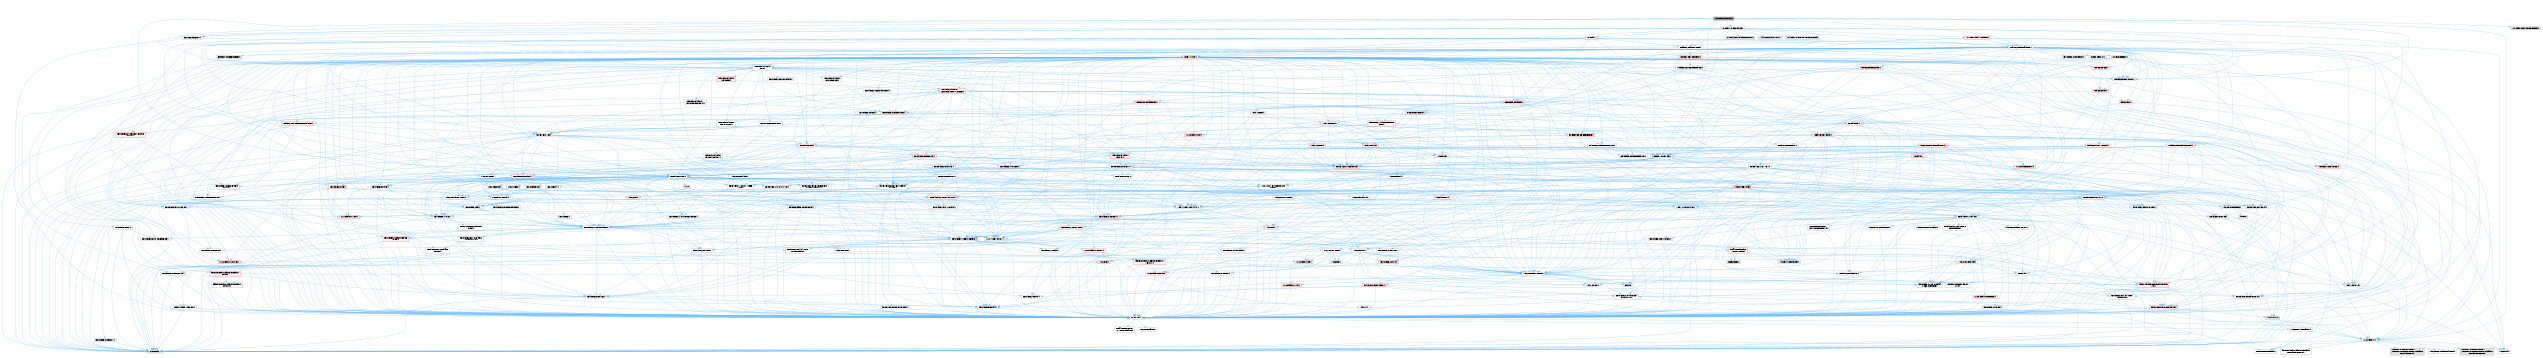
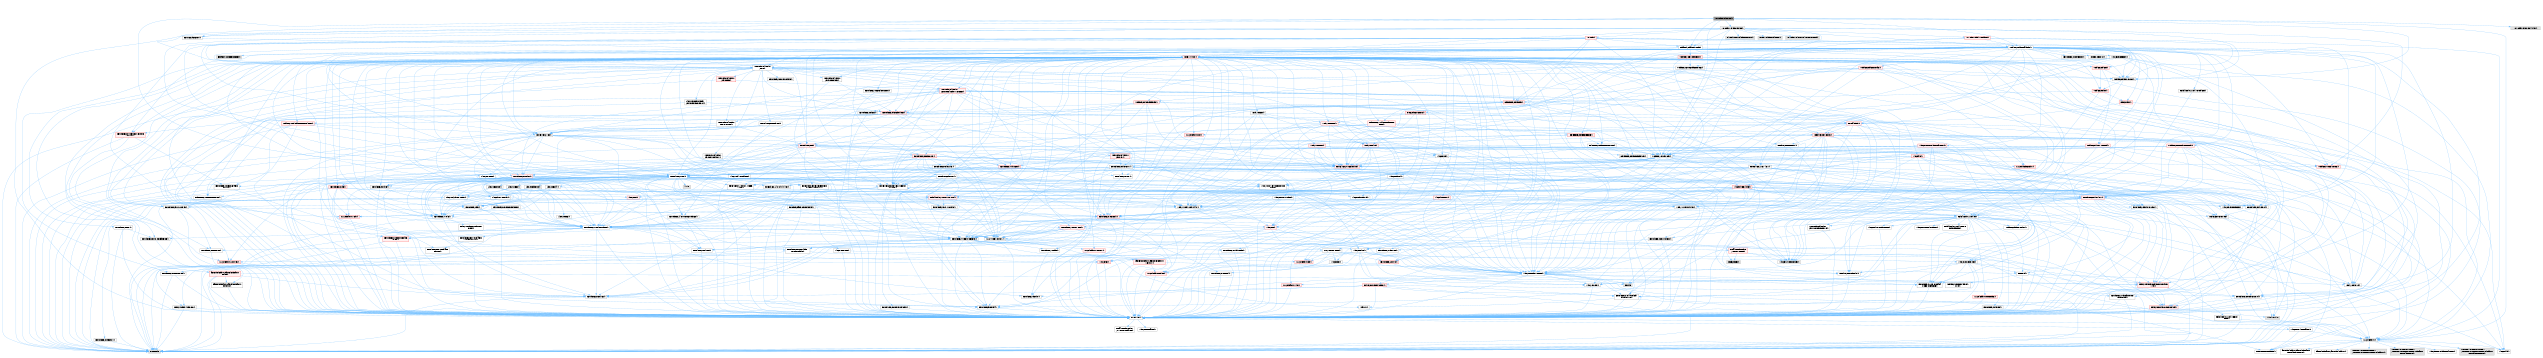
(2526, 28) -> (2526, 28)
(1770, 38) -> (1770, 38)
none -> (2193, 91)
(695, 102) -> (695, 102)
(1581, 135) -> (1581, 135)
(740, 176) -> (740, 176)
(777, 187) -> (777, 187)
(2243, 217) -> none
(2016, 227) -> (2016, 227)
(798, 251) -> (798, 251)
(2122, 297) -> (2122, 297)
none -> (2227, 318)
none -> (2331, 352)
none -> (2369, 352)
